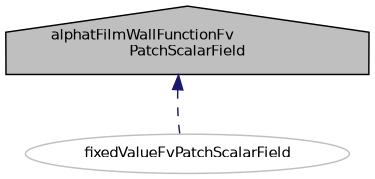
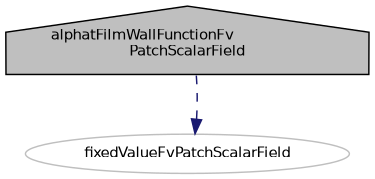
(178, 112) -> (197, 97)
